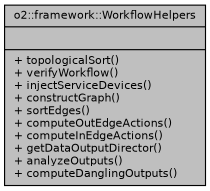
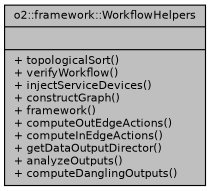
(52, 111) -> (55, 111)
